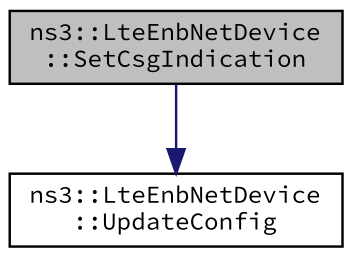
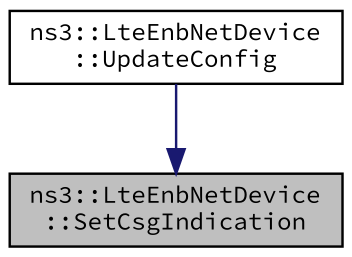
(176, 116) -> (176, 116)
